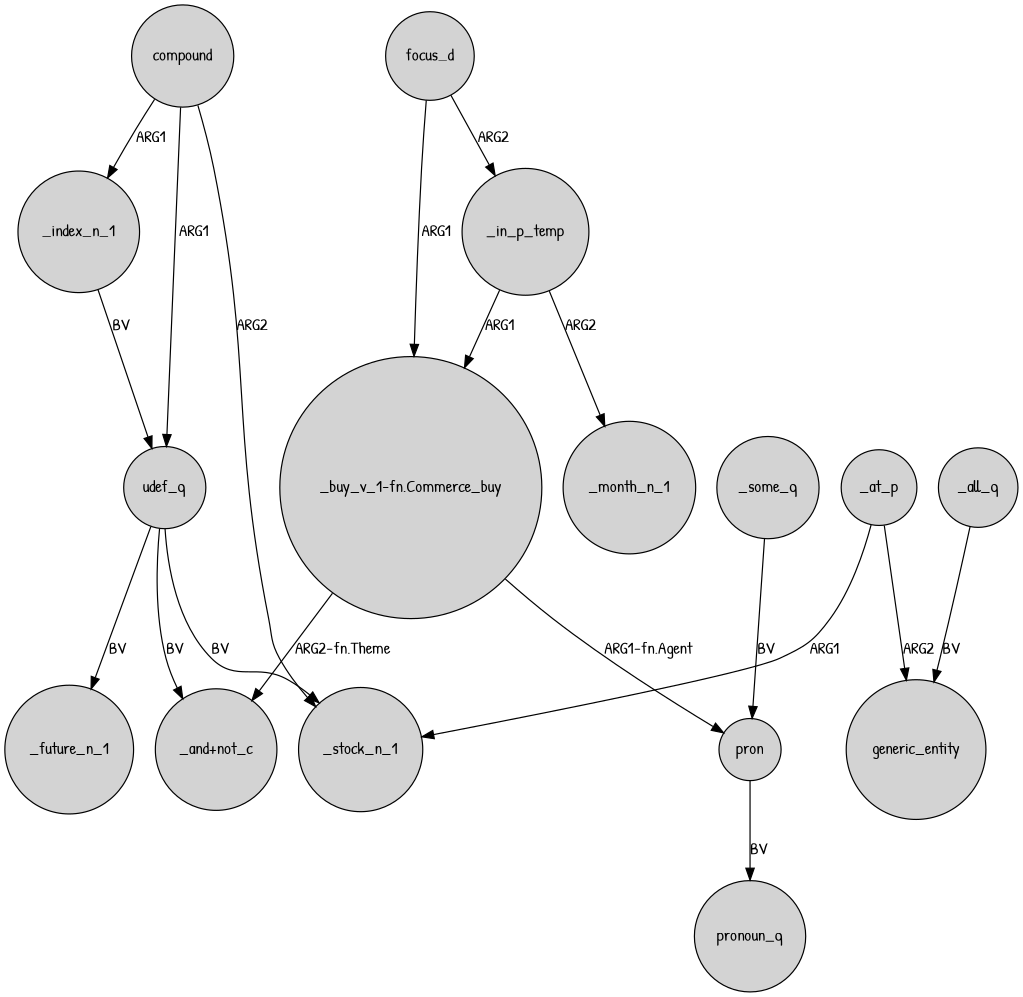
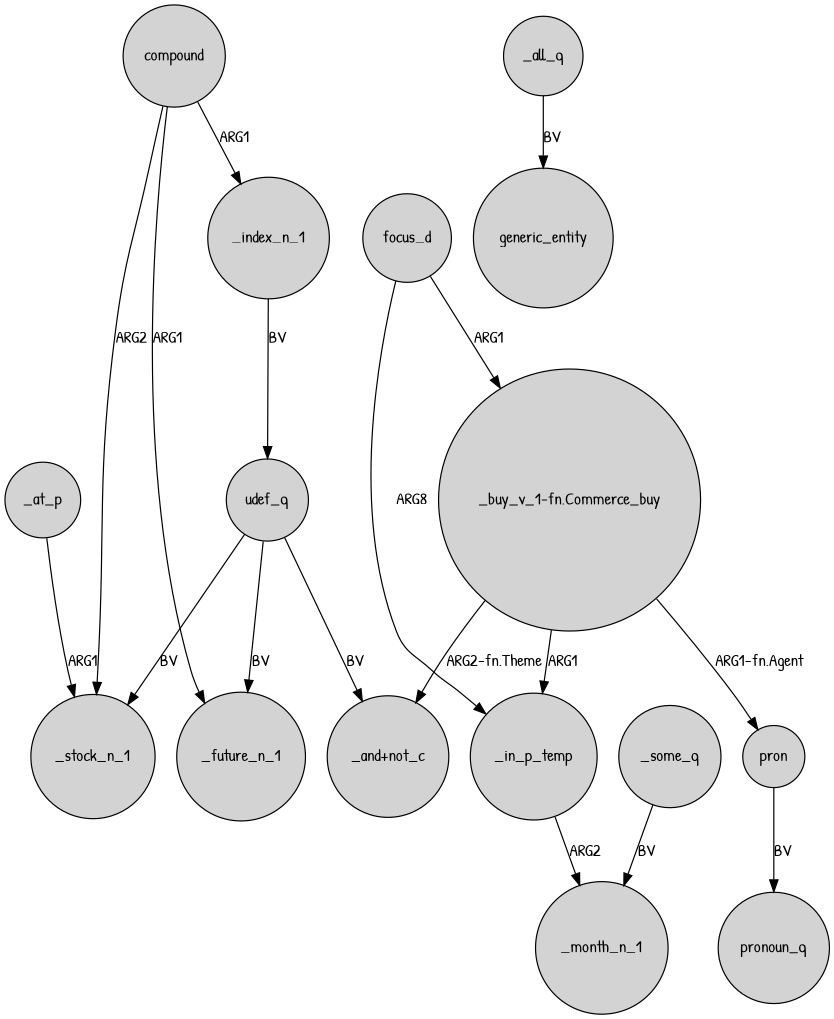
(494, 138) -> (412, 500)
(174, 271) -> (154, 402)
(485, 323) -> (548, 656)
(894, 597) -> none
(759, 623) -> (640, 839)
